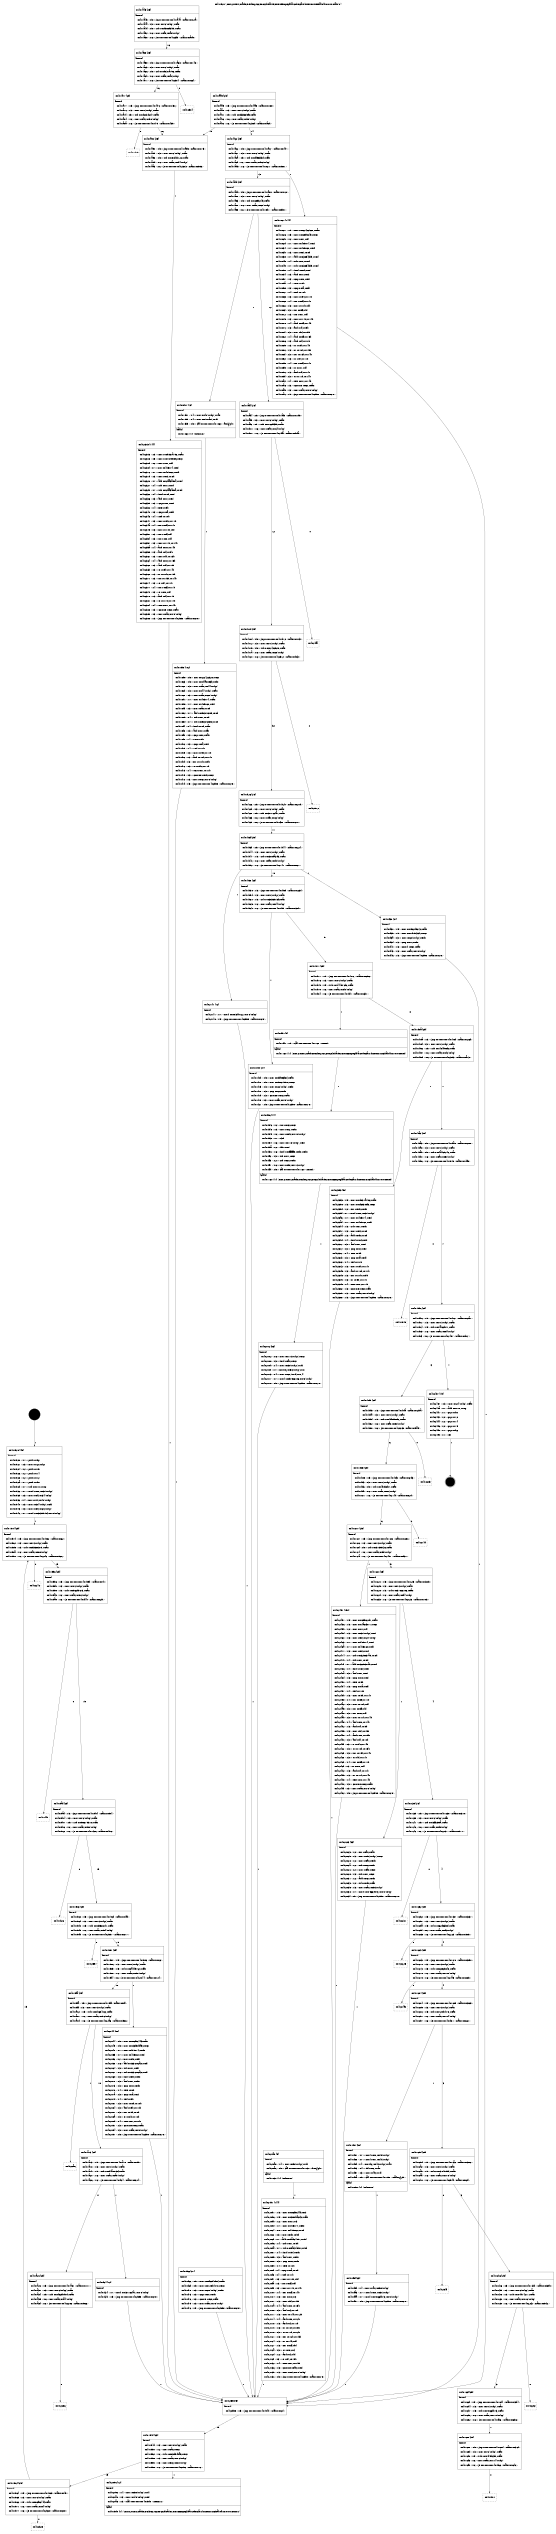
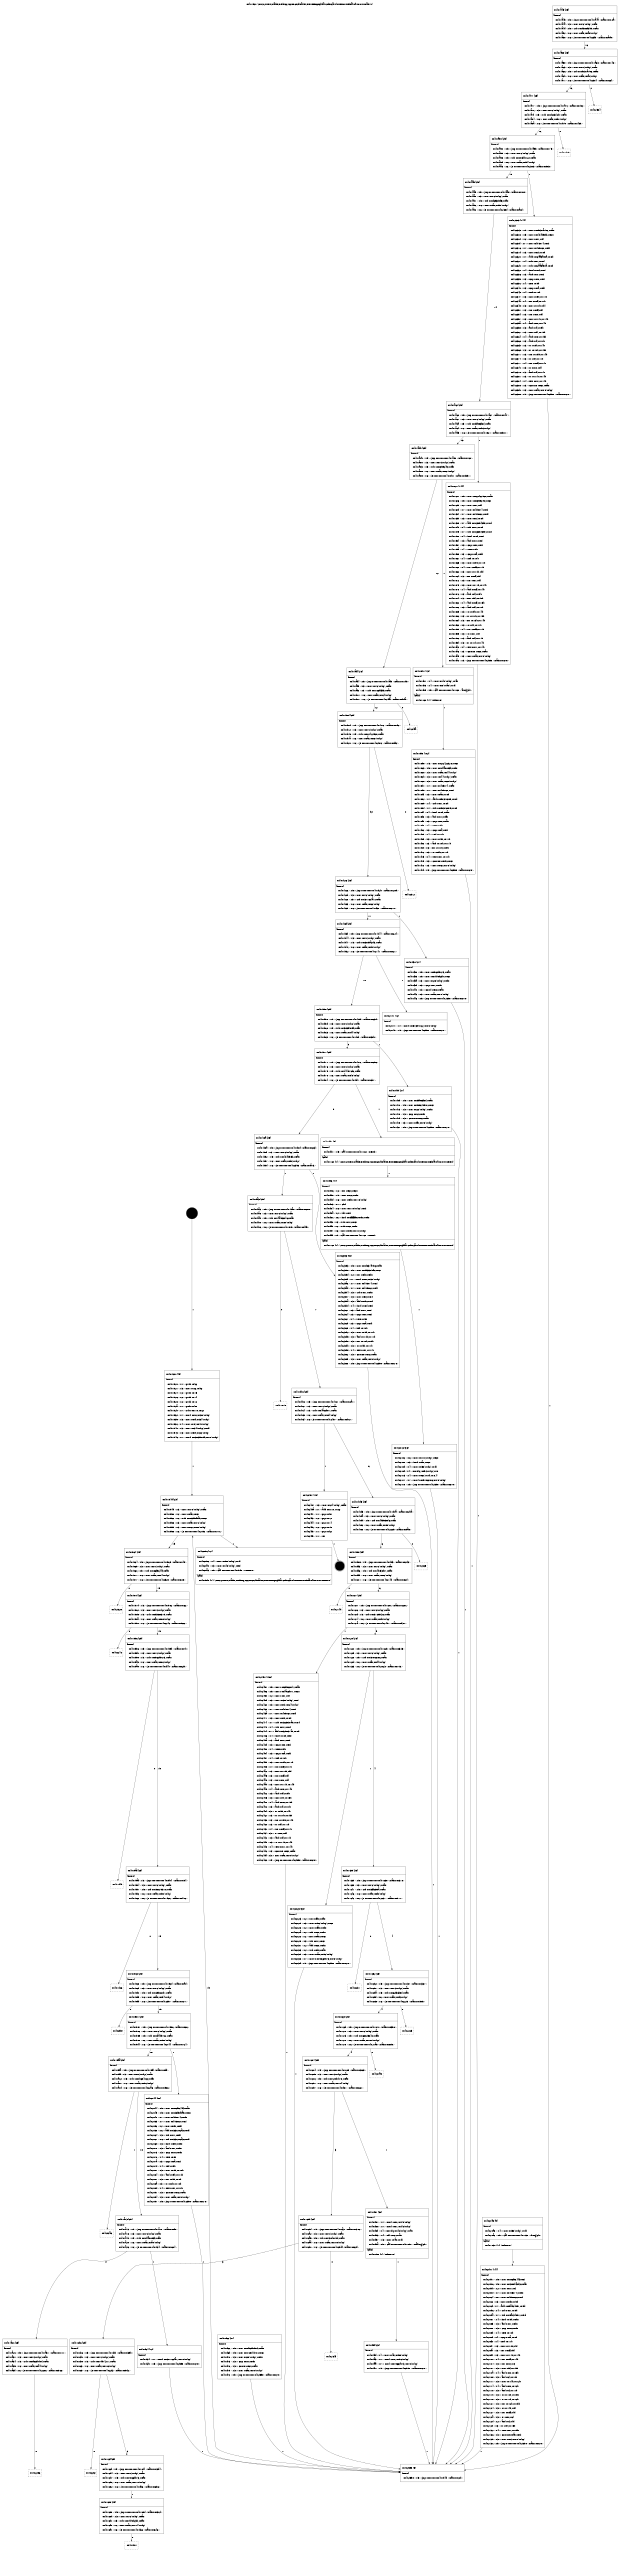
(210, 131) -> (509, 174)
(340, 893) -> (412, 933)
(34, 1520) -> (192, 1468)
(246, 1709) -> none
